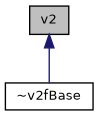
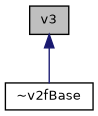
(49, 20) -> (49, 20)
